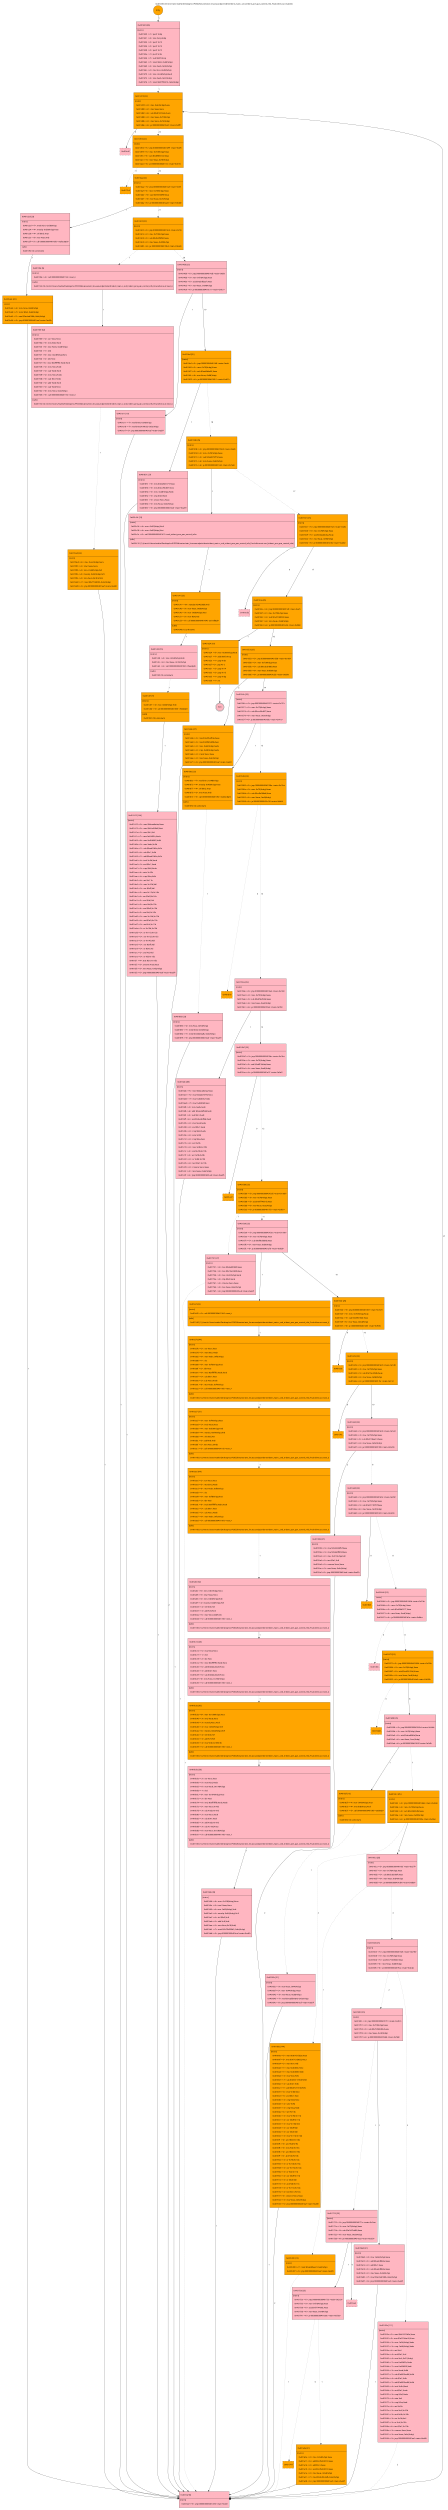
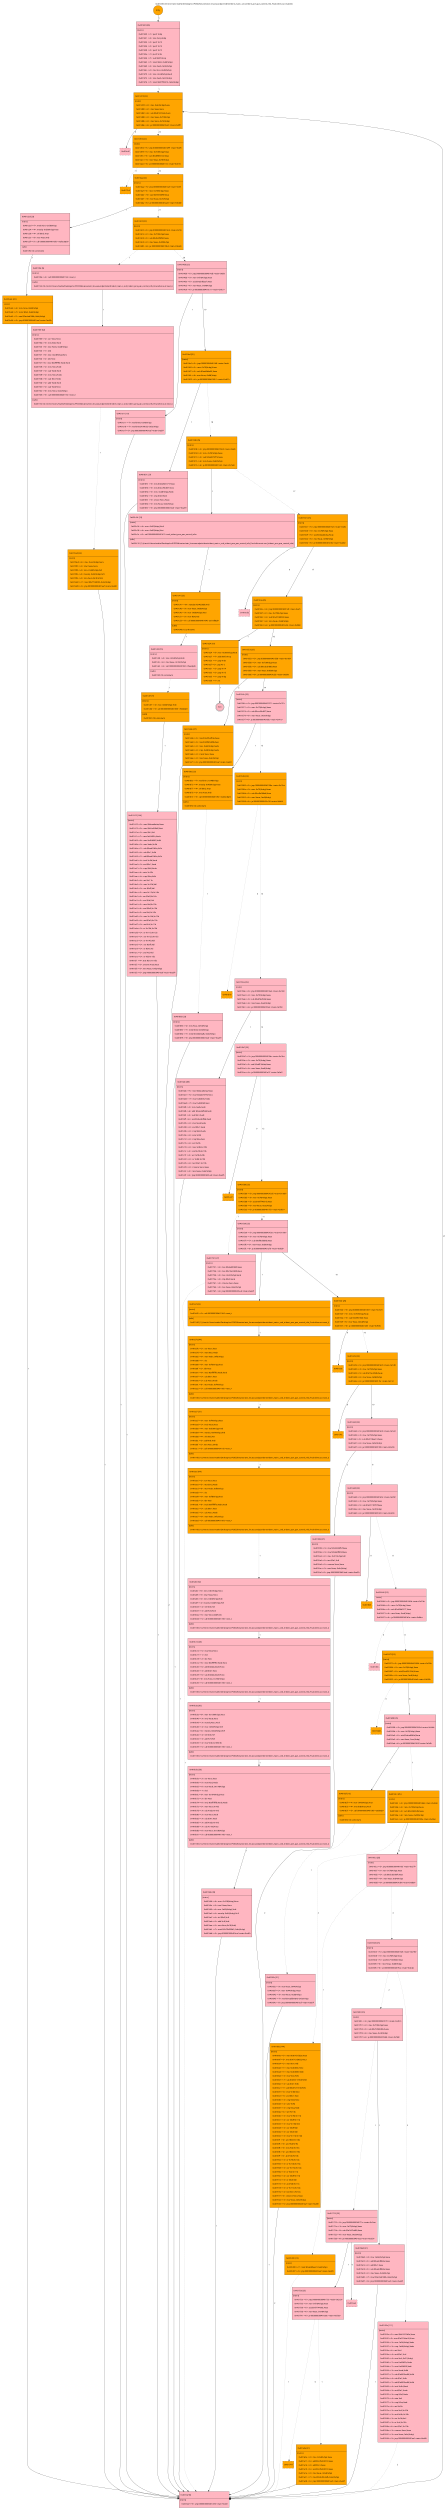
(259, 1731) -> (259, 1731)
